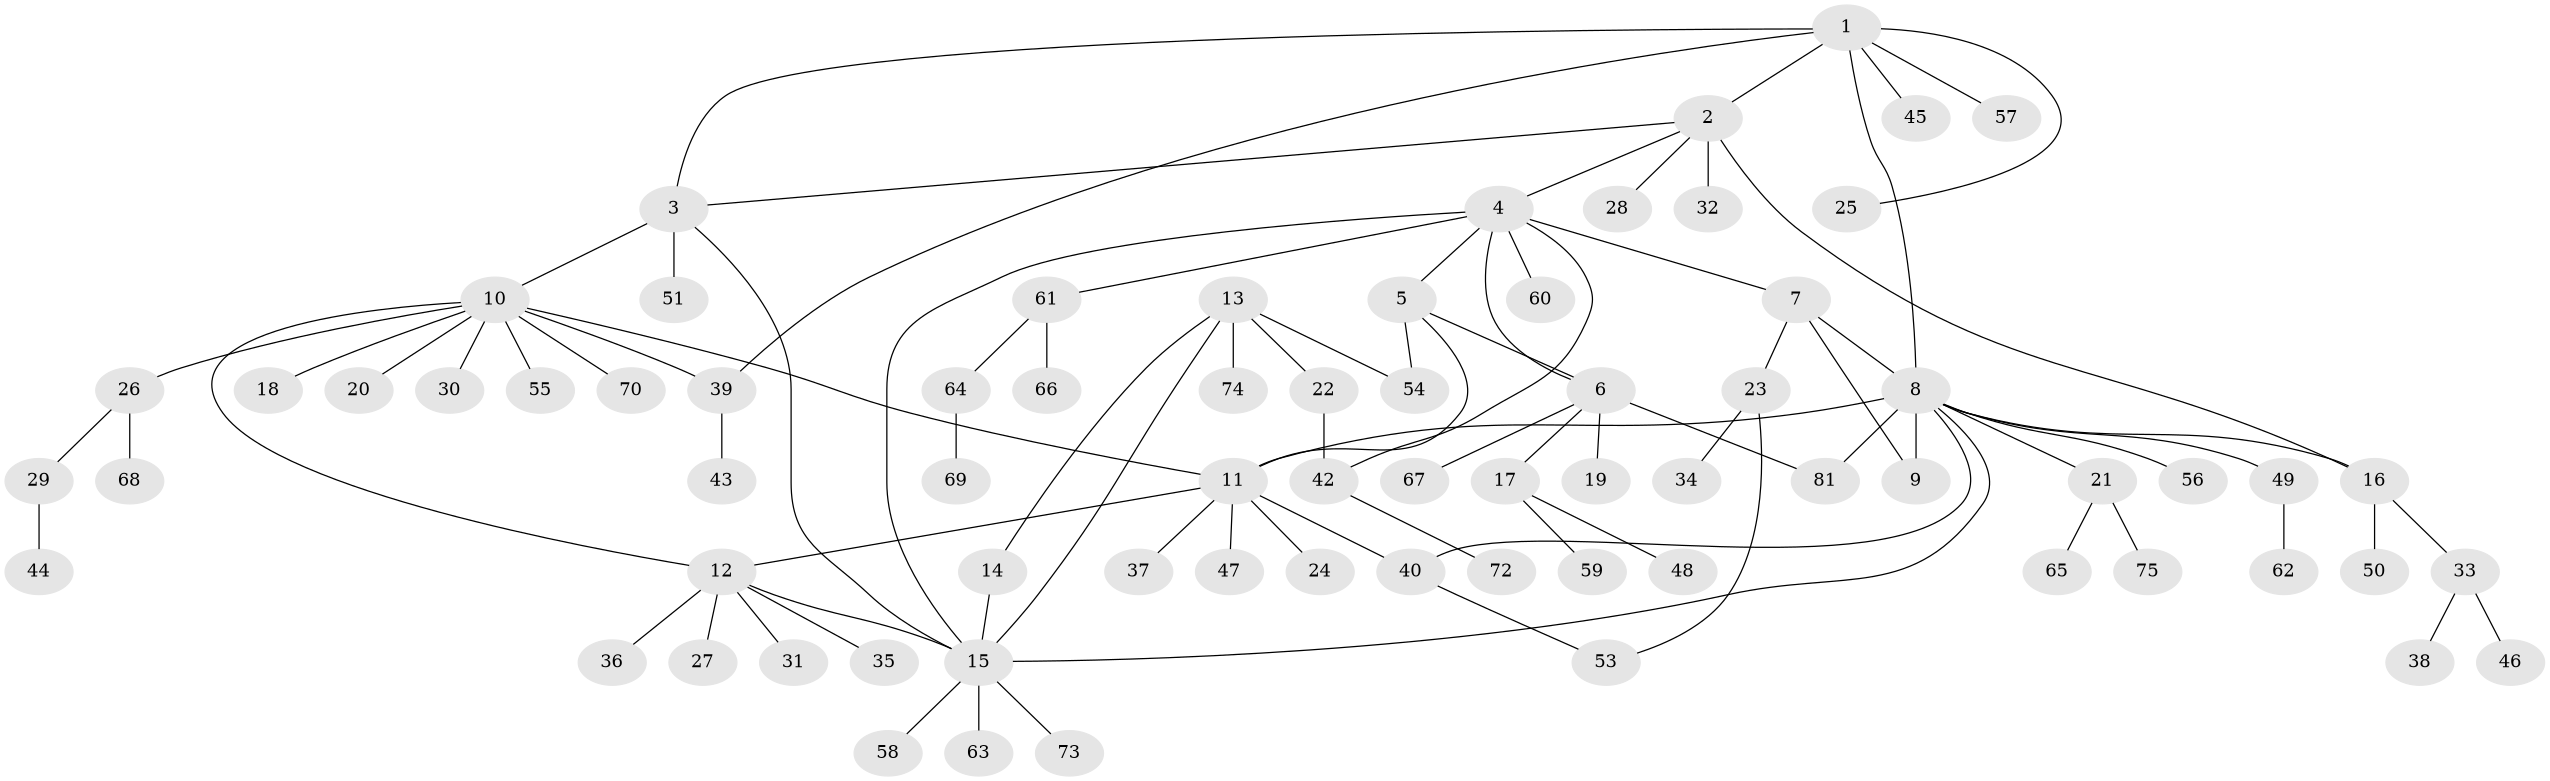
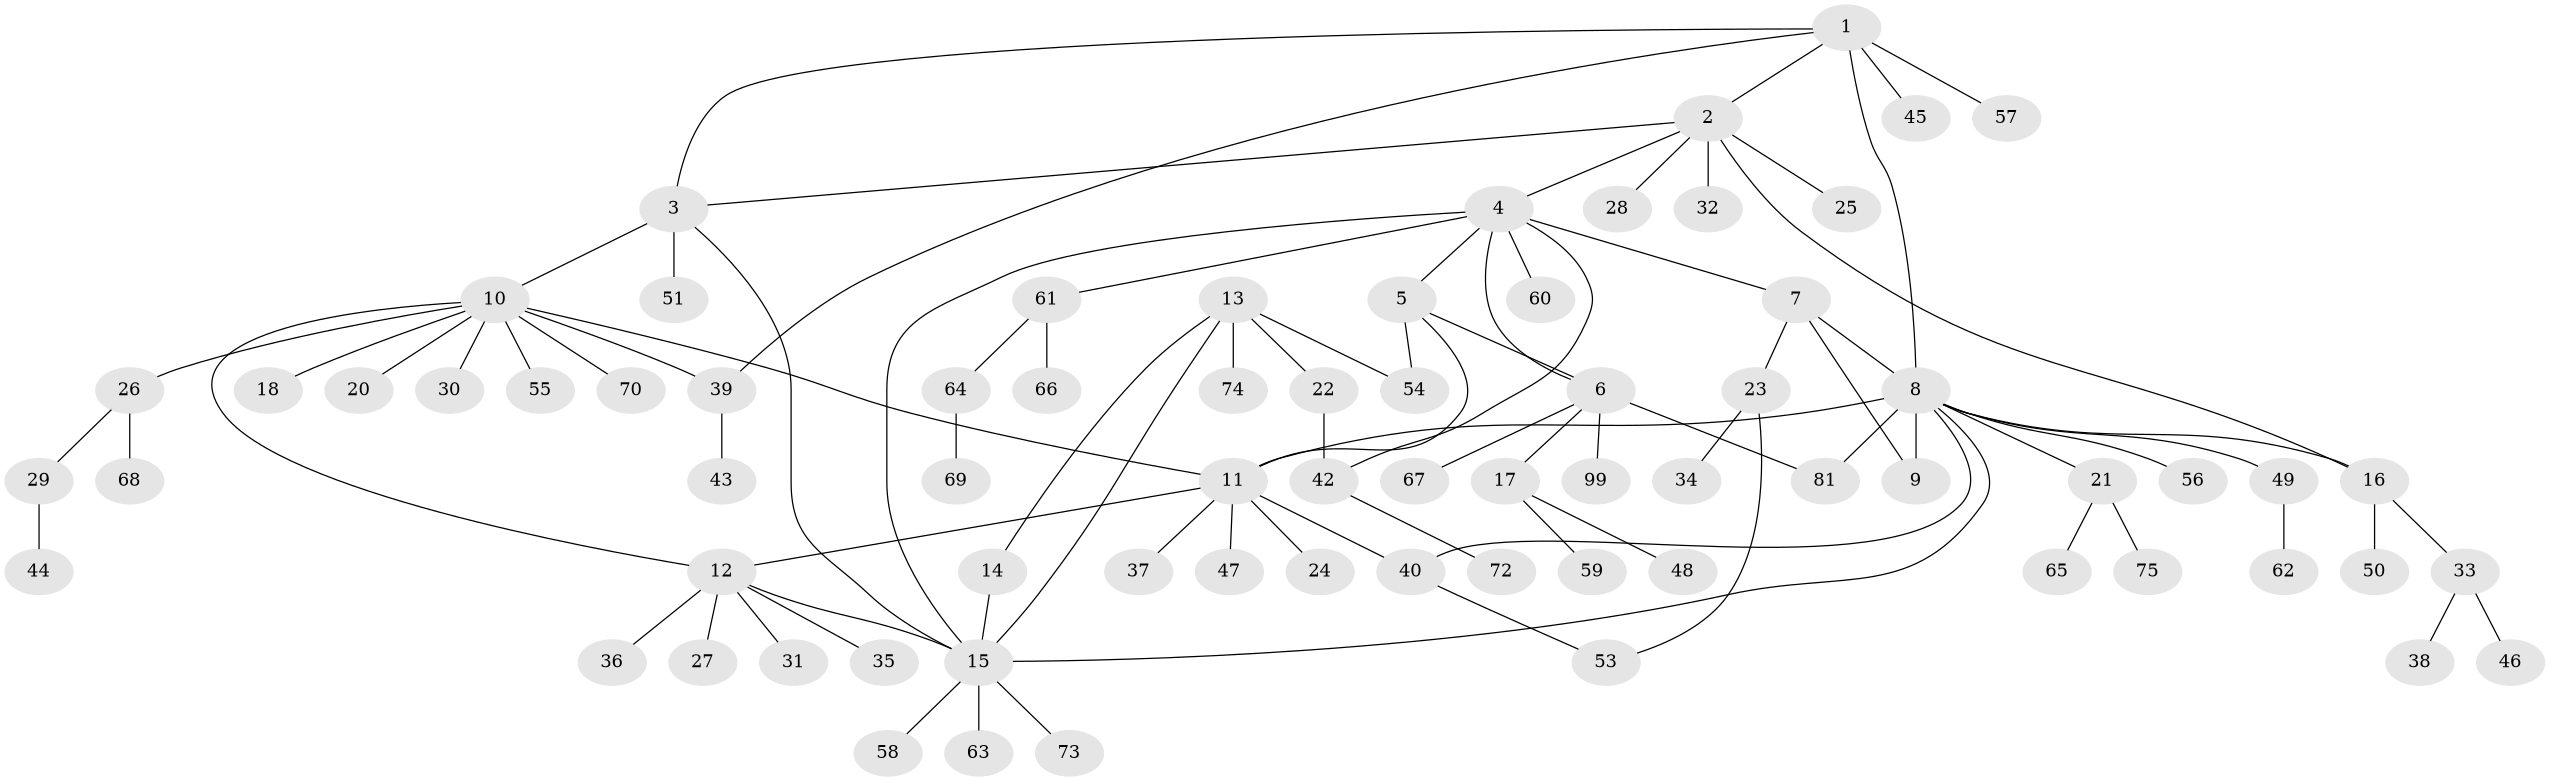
(2061, 117) -> (1778, 164)
(1596, 481) -> (1596, 481)
